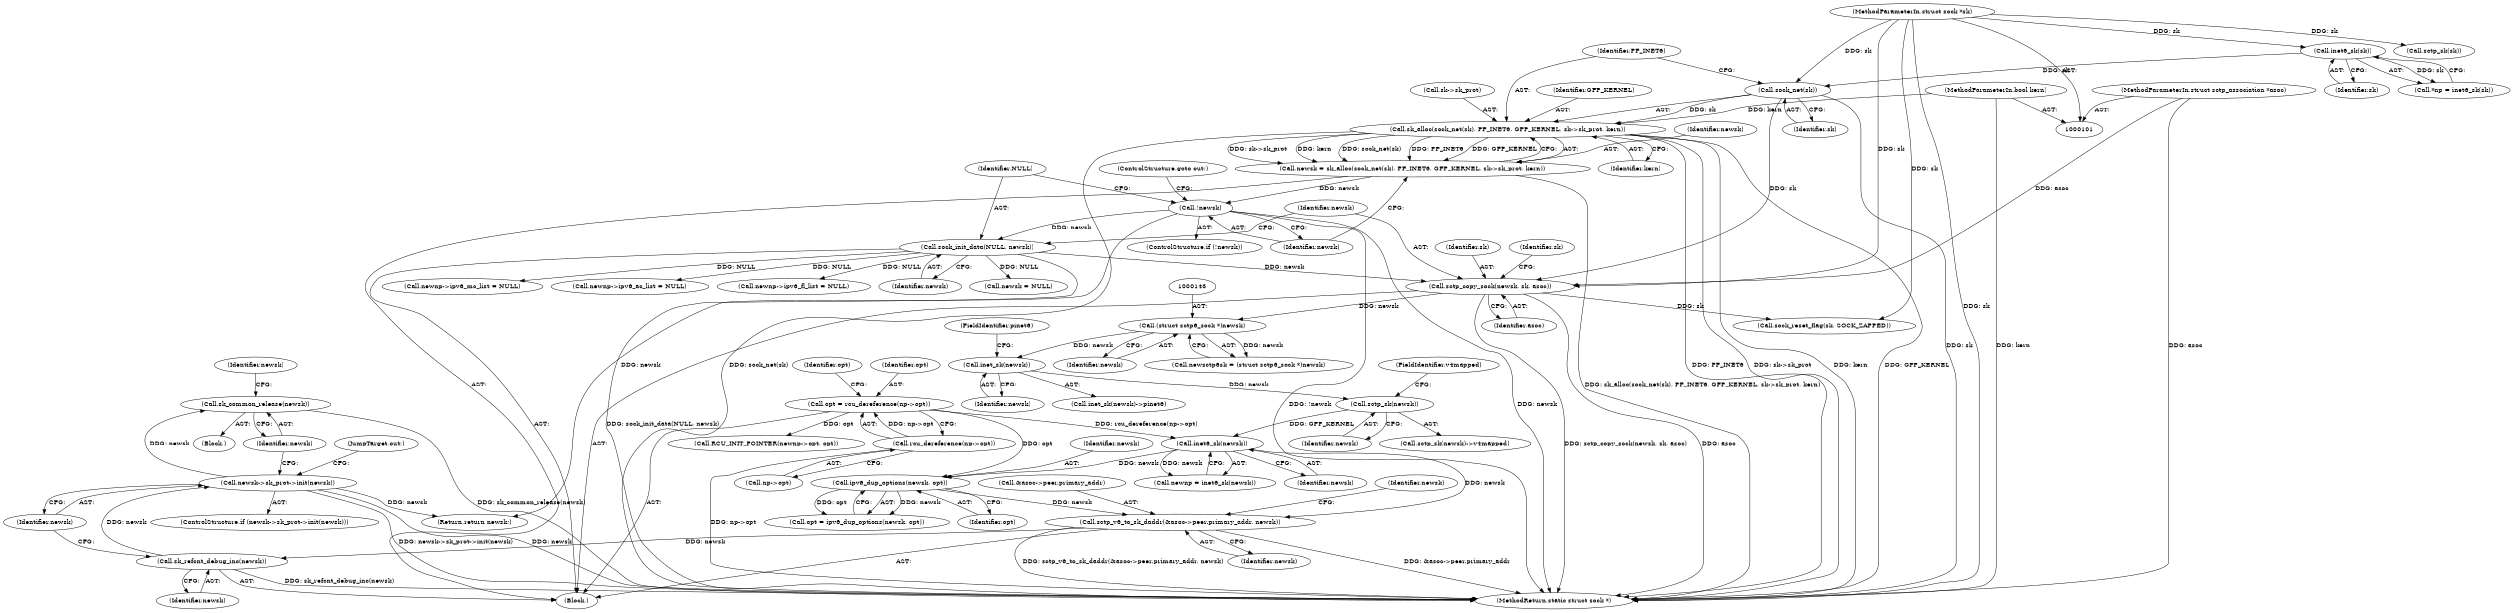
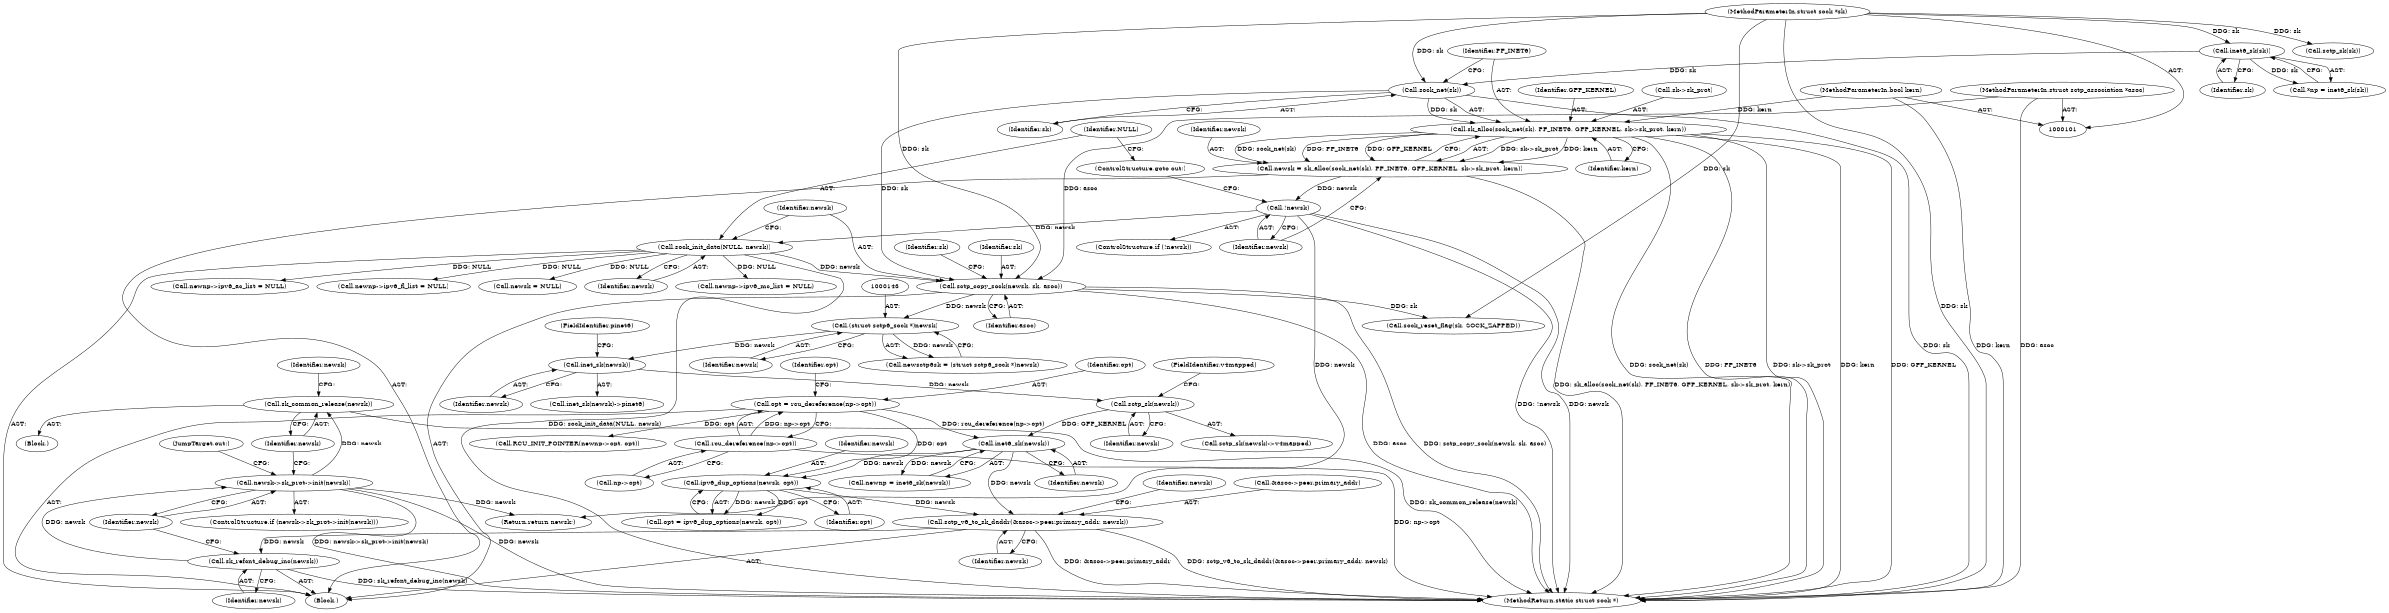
(1102, 188) -> (1125, 148)
